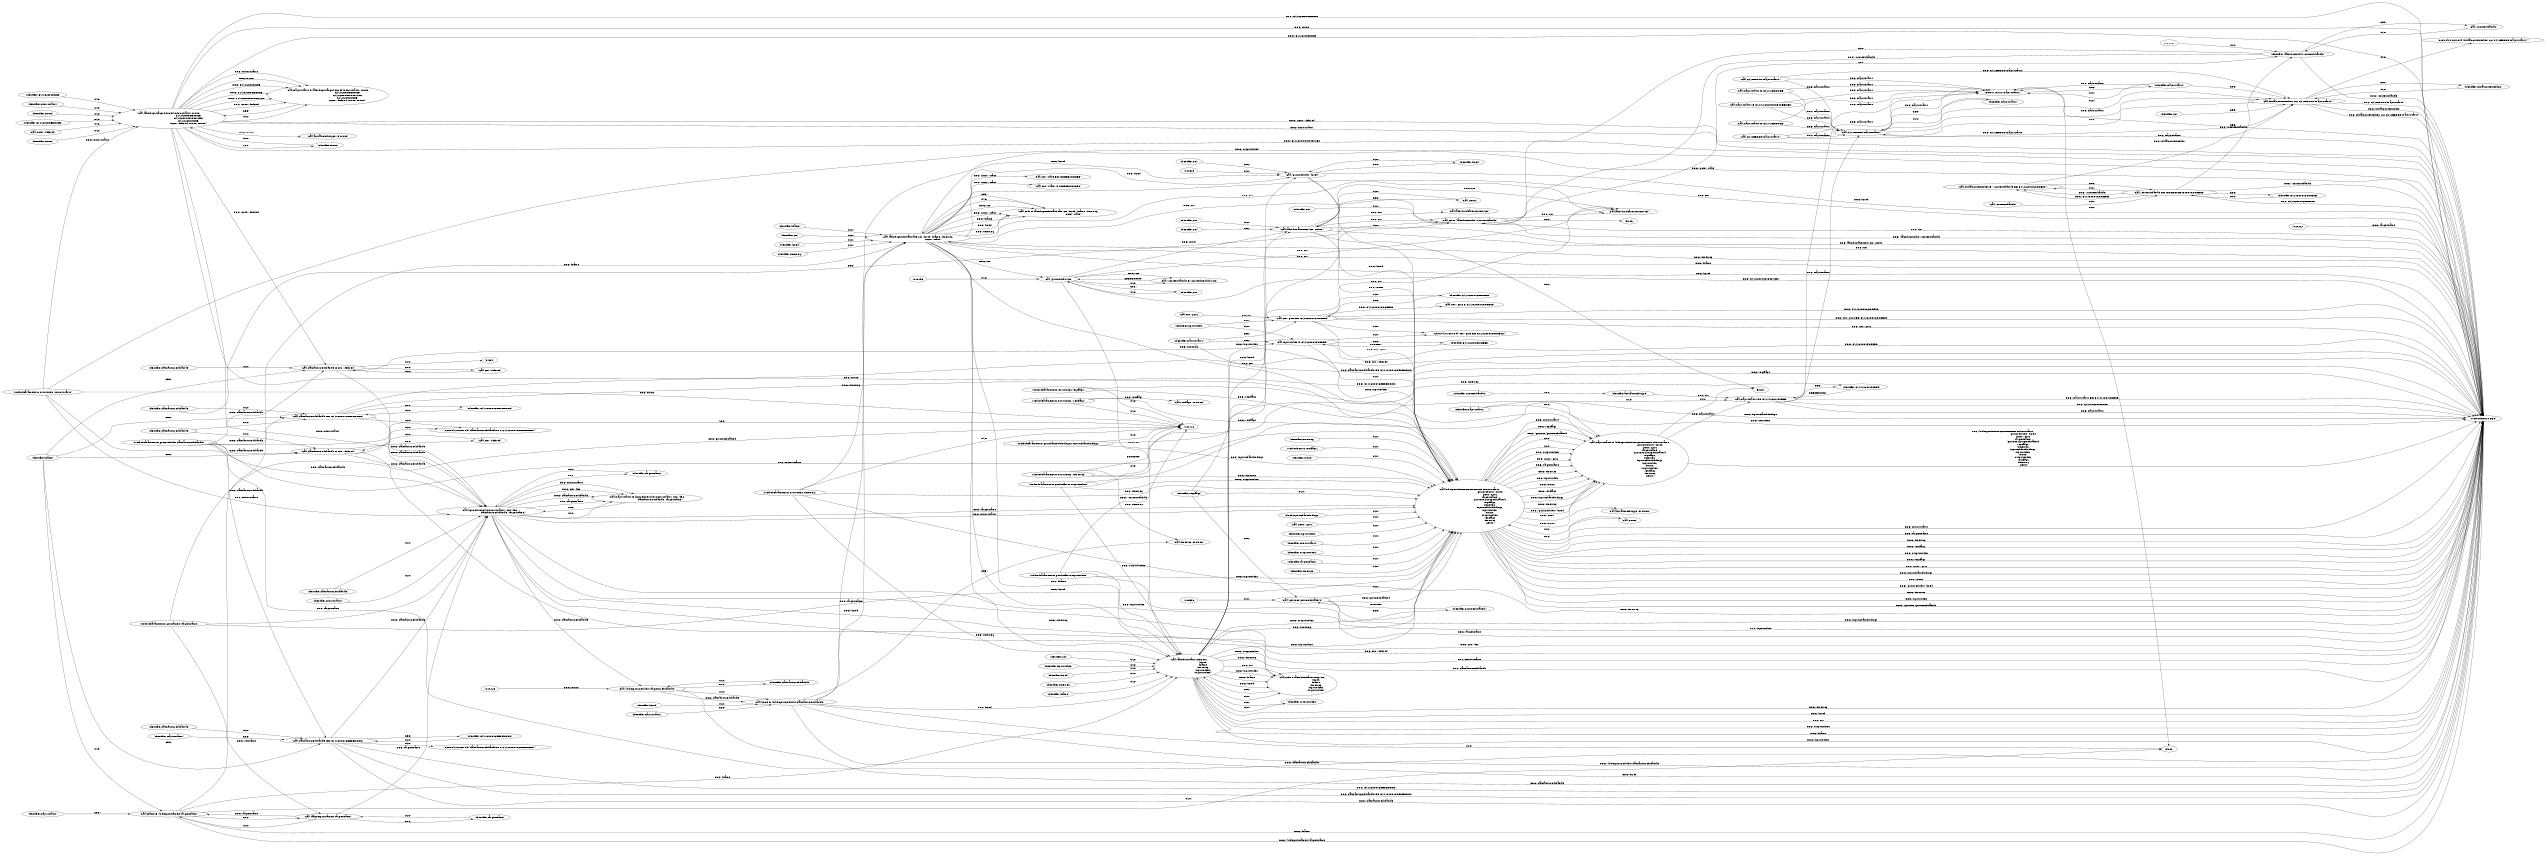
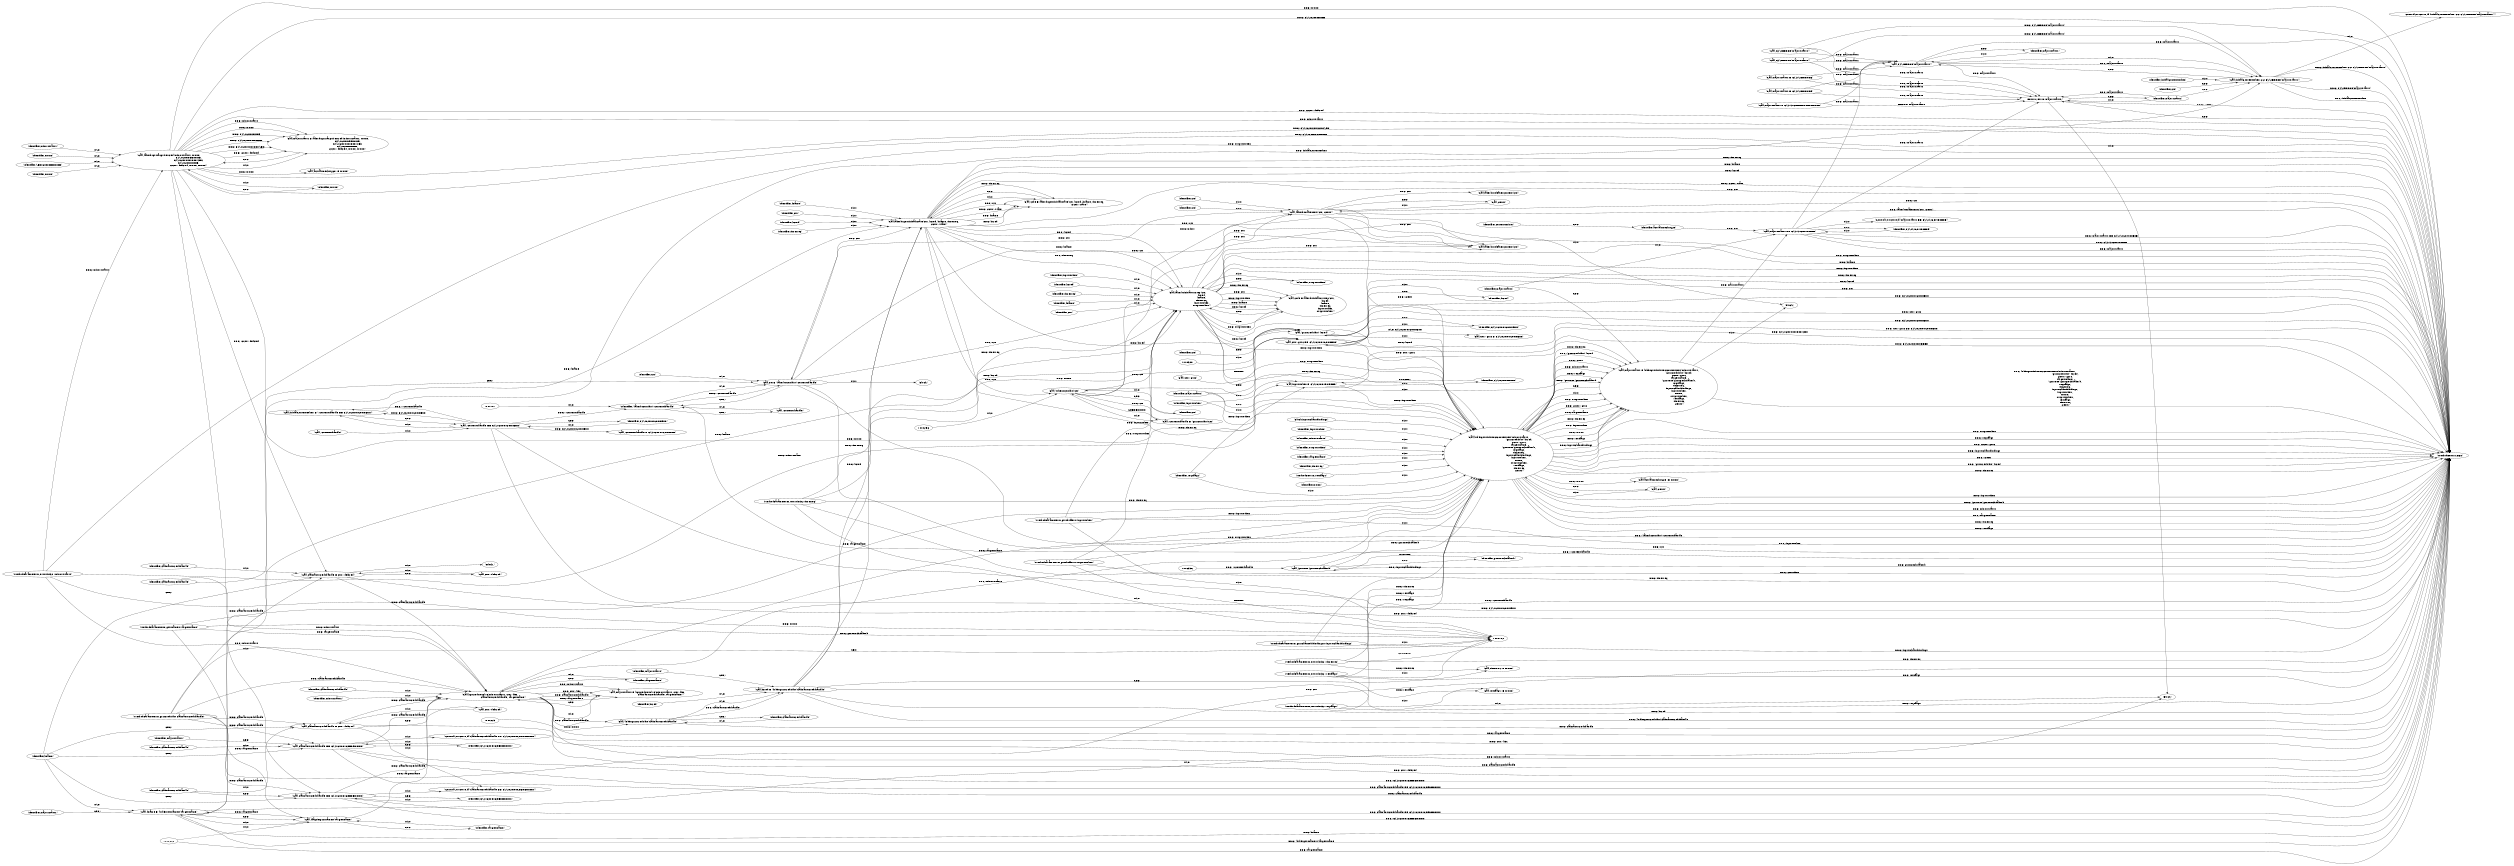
(2382, 84) -> none
(1861, 90) -> (1912, 104)
(43, 95) -> none
(43, 123) -> (43, 165)
none -> (2392, 126)
(43, 132) -> none
(1058, 161) -> (1064, 378)
(1058, 177) -> none
(1058, 186) -> none
(2169, 193) -> (490, 426)
(1861, 200) -> (1912, 296)
none -> (1912, 220)
(1058, 279) -> (1064, 391)
(1189, 281) -> (1188, 422)
(1376, 307) -> (1405, 330)
(1470, 334) -> none
(1470, 343) -> (1499, 380)
(1441, 386) -> (1970, 660)
(1818, 393) -> (1847, 231)
(1470, 394) -> (1499, 225)
(1129, 407) -> (1417, 706)
none -> (647, 432)
(1134, 466) -> (1239, 600)
(1134, 498) -> (1239, 582)
(1302, 525) -> none
(1241, 550) -> none
(1302, 571) -> none
(1247, 599) -> (1239, 567)
(1861, 620) -> (1912, 565)
none -> (1975, 676)
(647, 689) -> (647, 722)
(247, 741) -> (247, 749)
(1302, 763) -> (1311, 689)
(169, 814) -> (169, 812)
none -> (242, 831)
